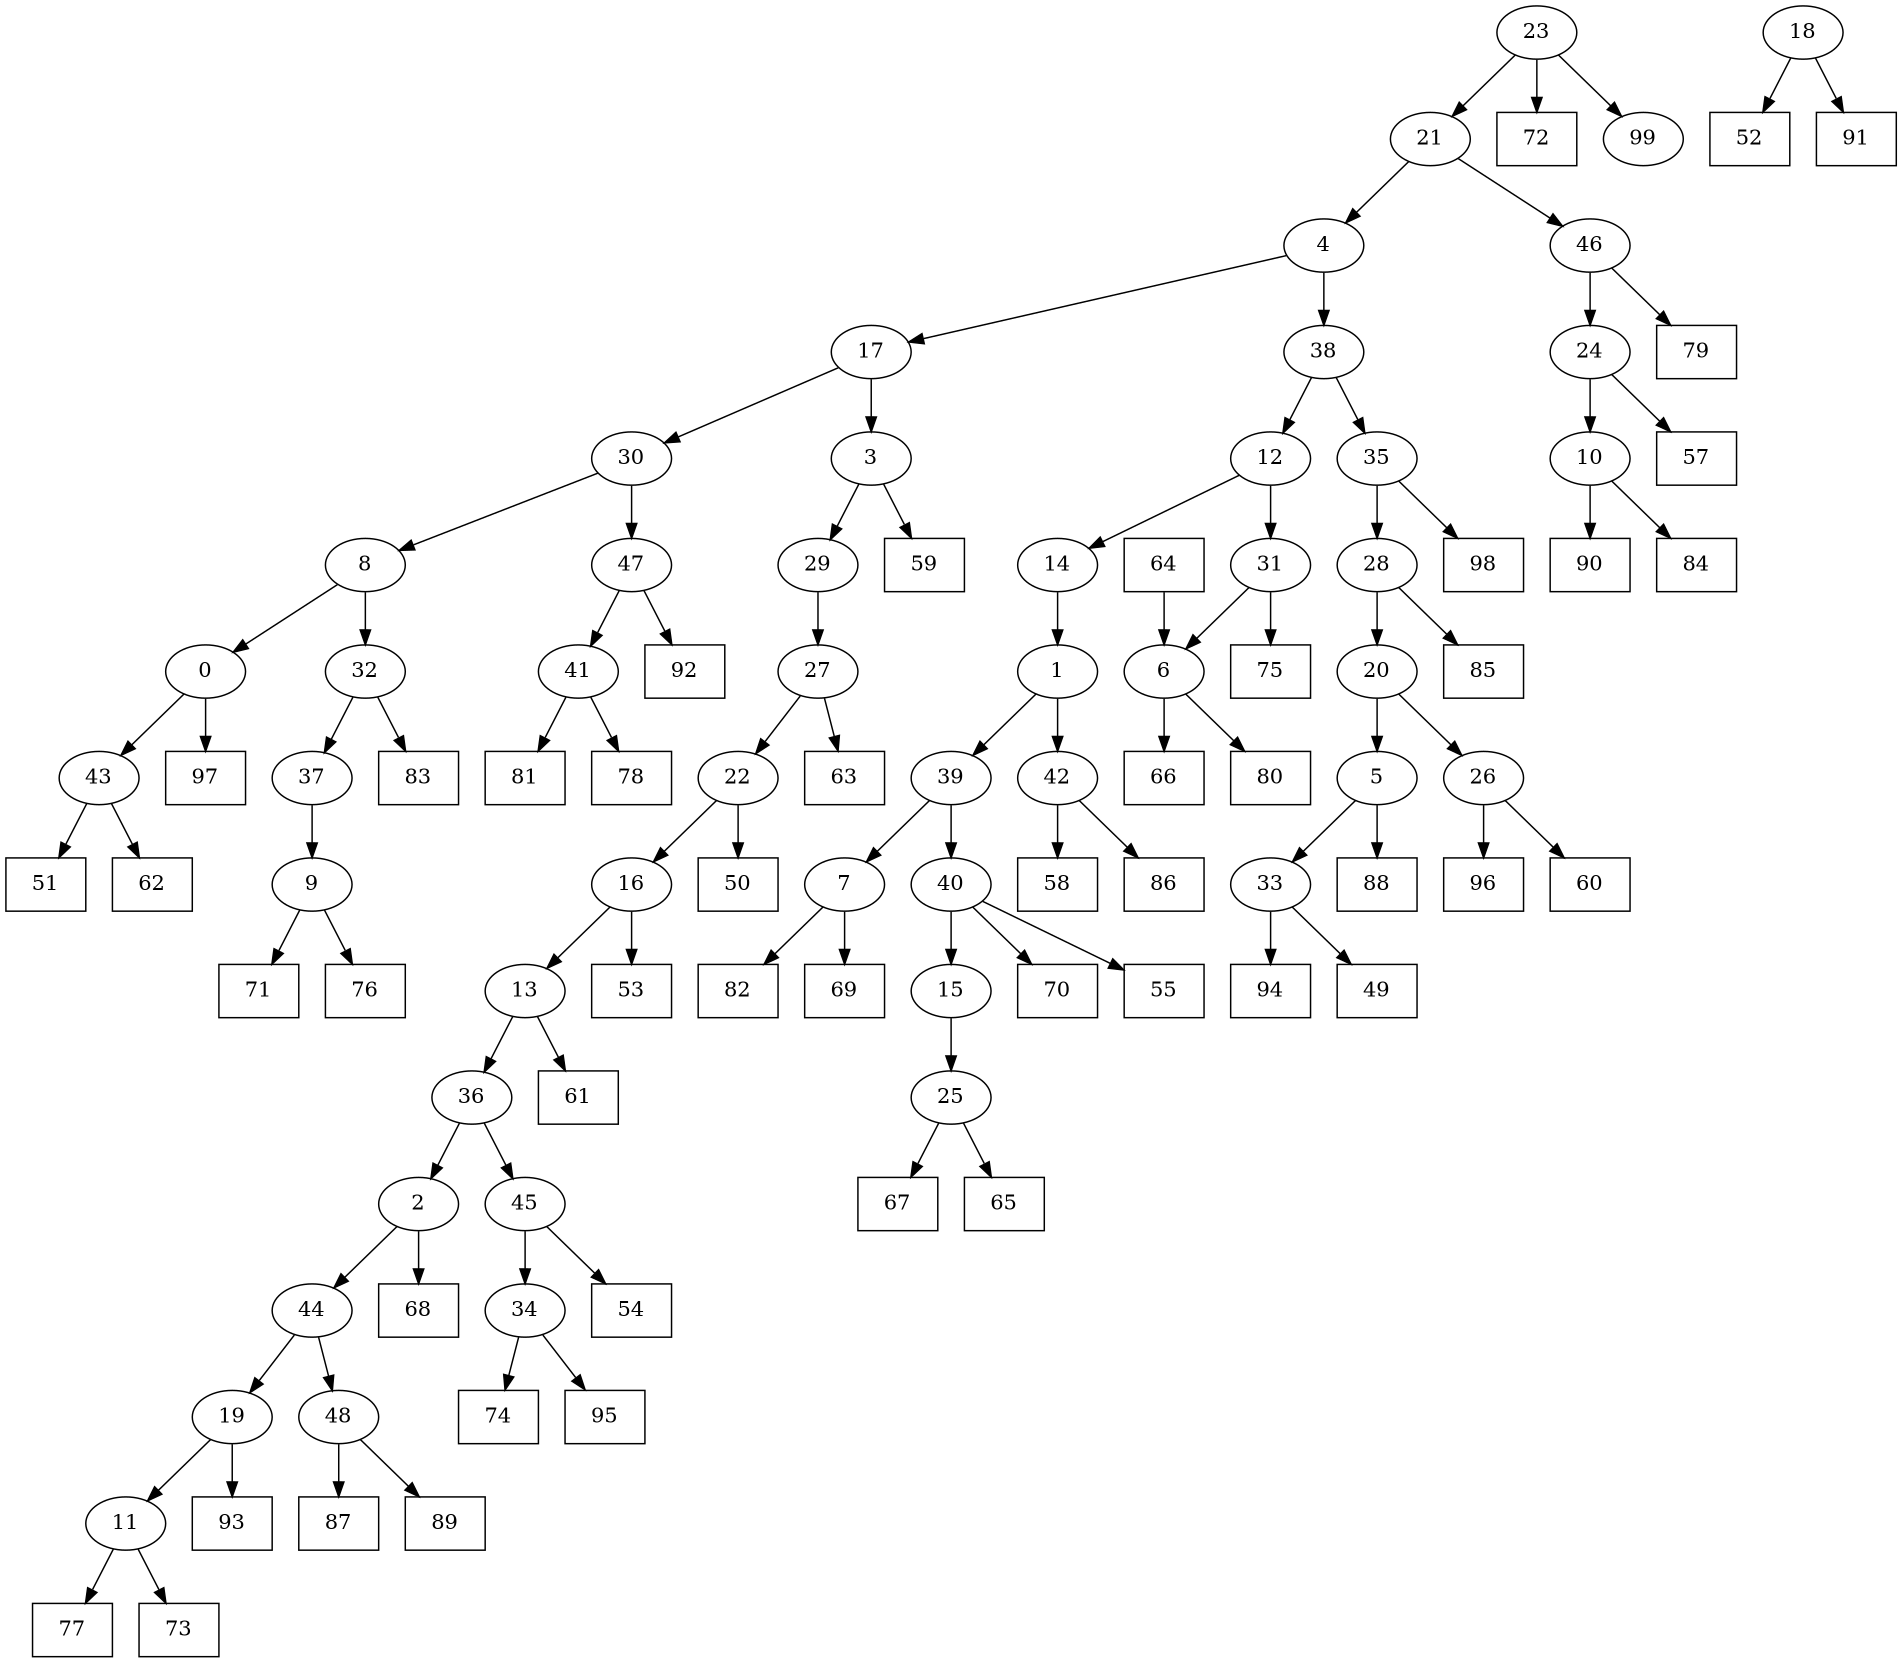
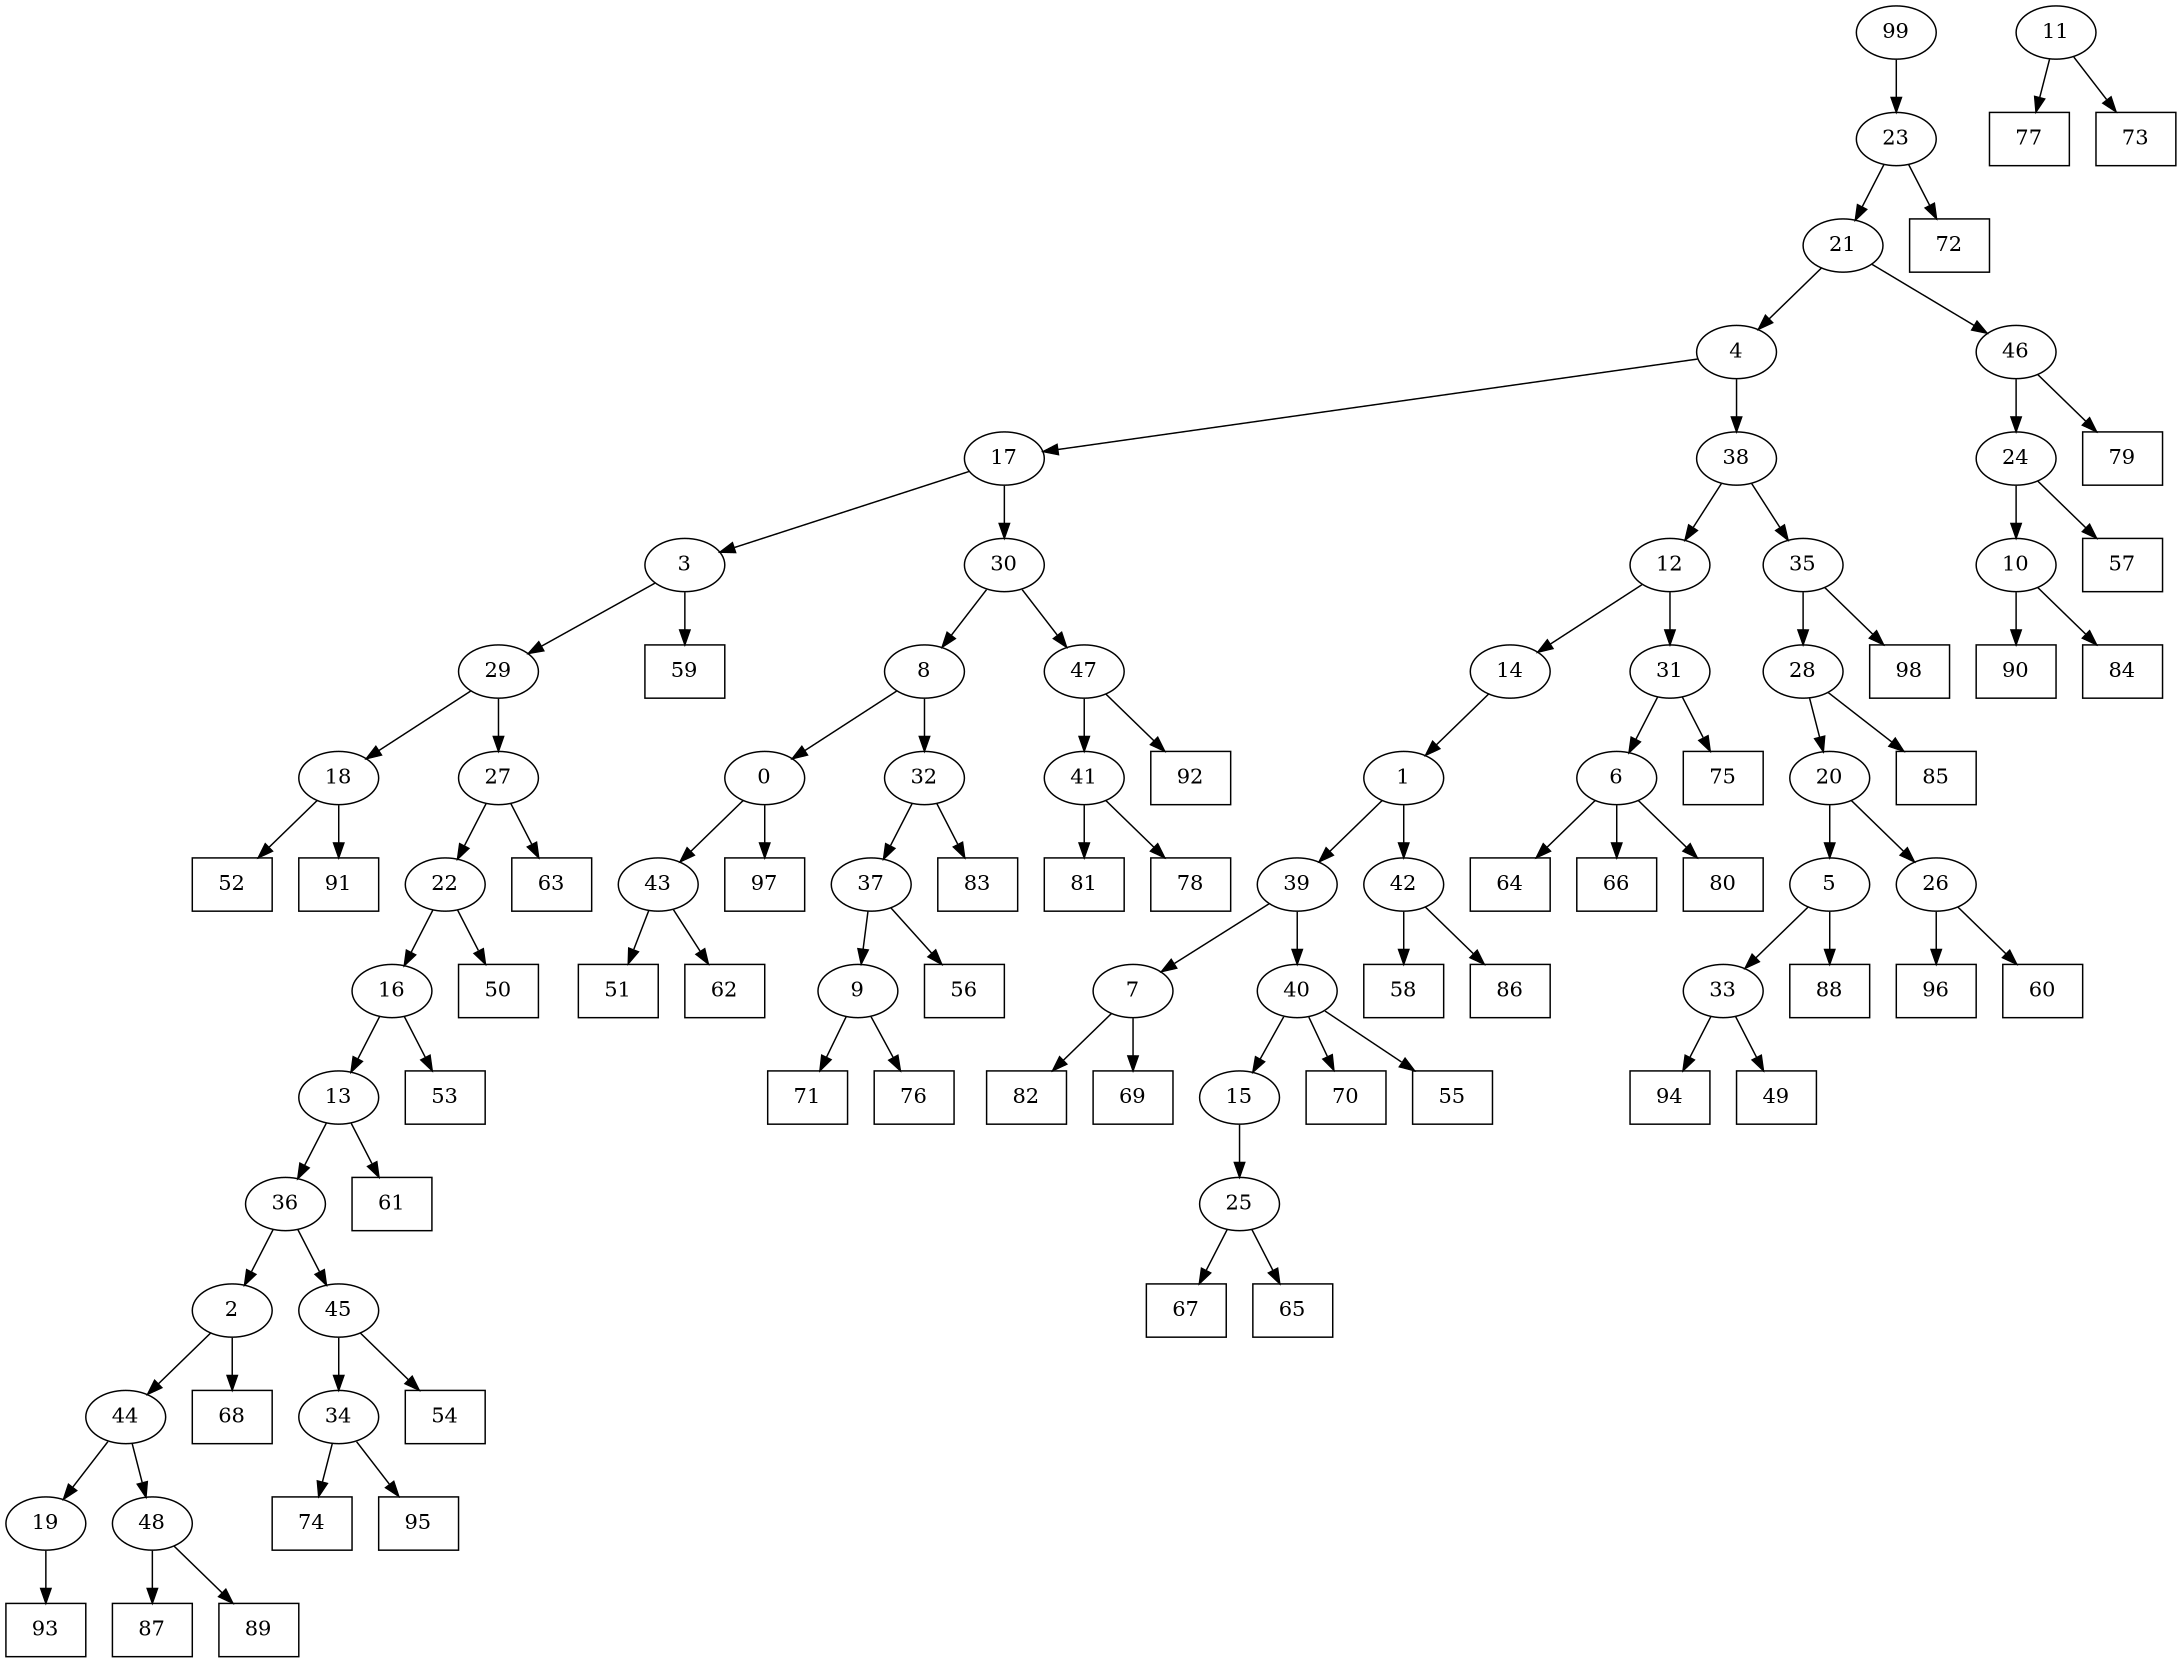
(1585, 81) -> (1896, 79)
(1164, 611) -> (1571, 824)
none -> (425, 721)
none -> (964, 991)
(184, 1465) -> none
